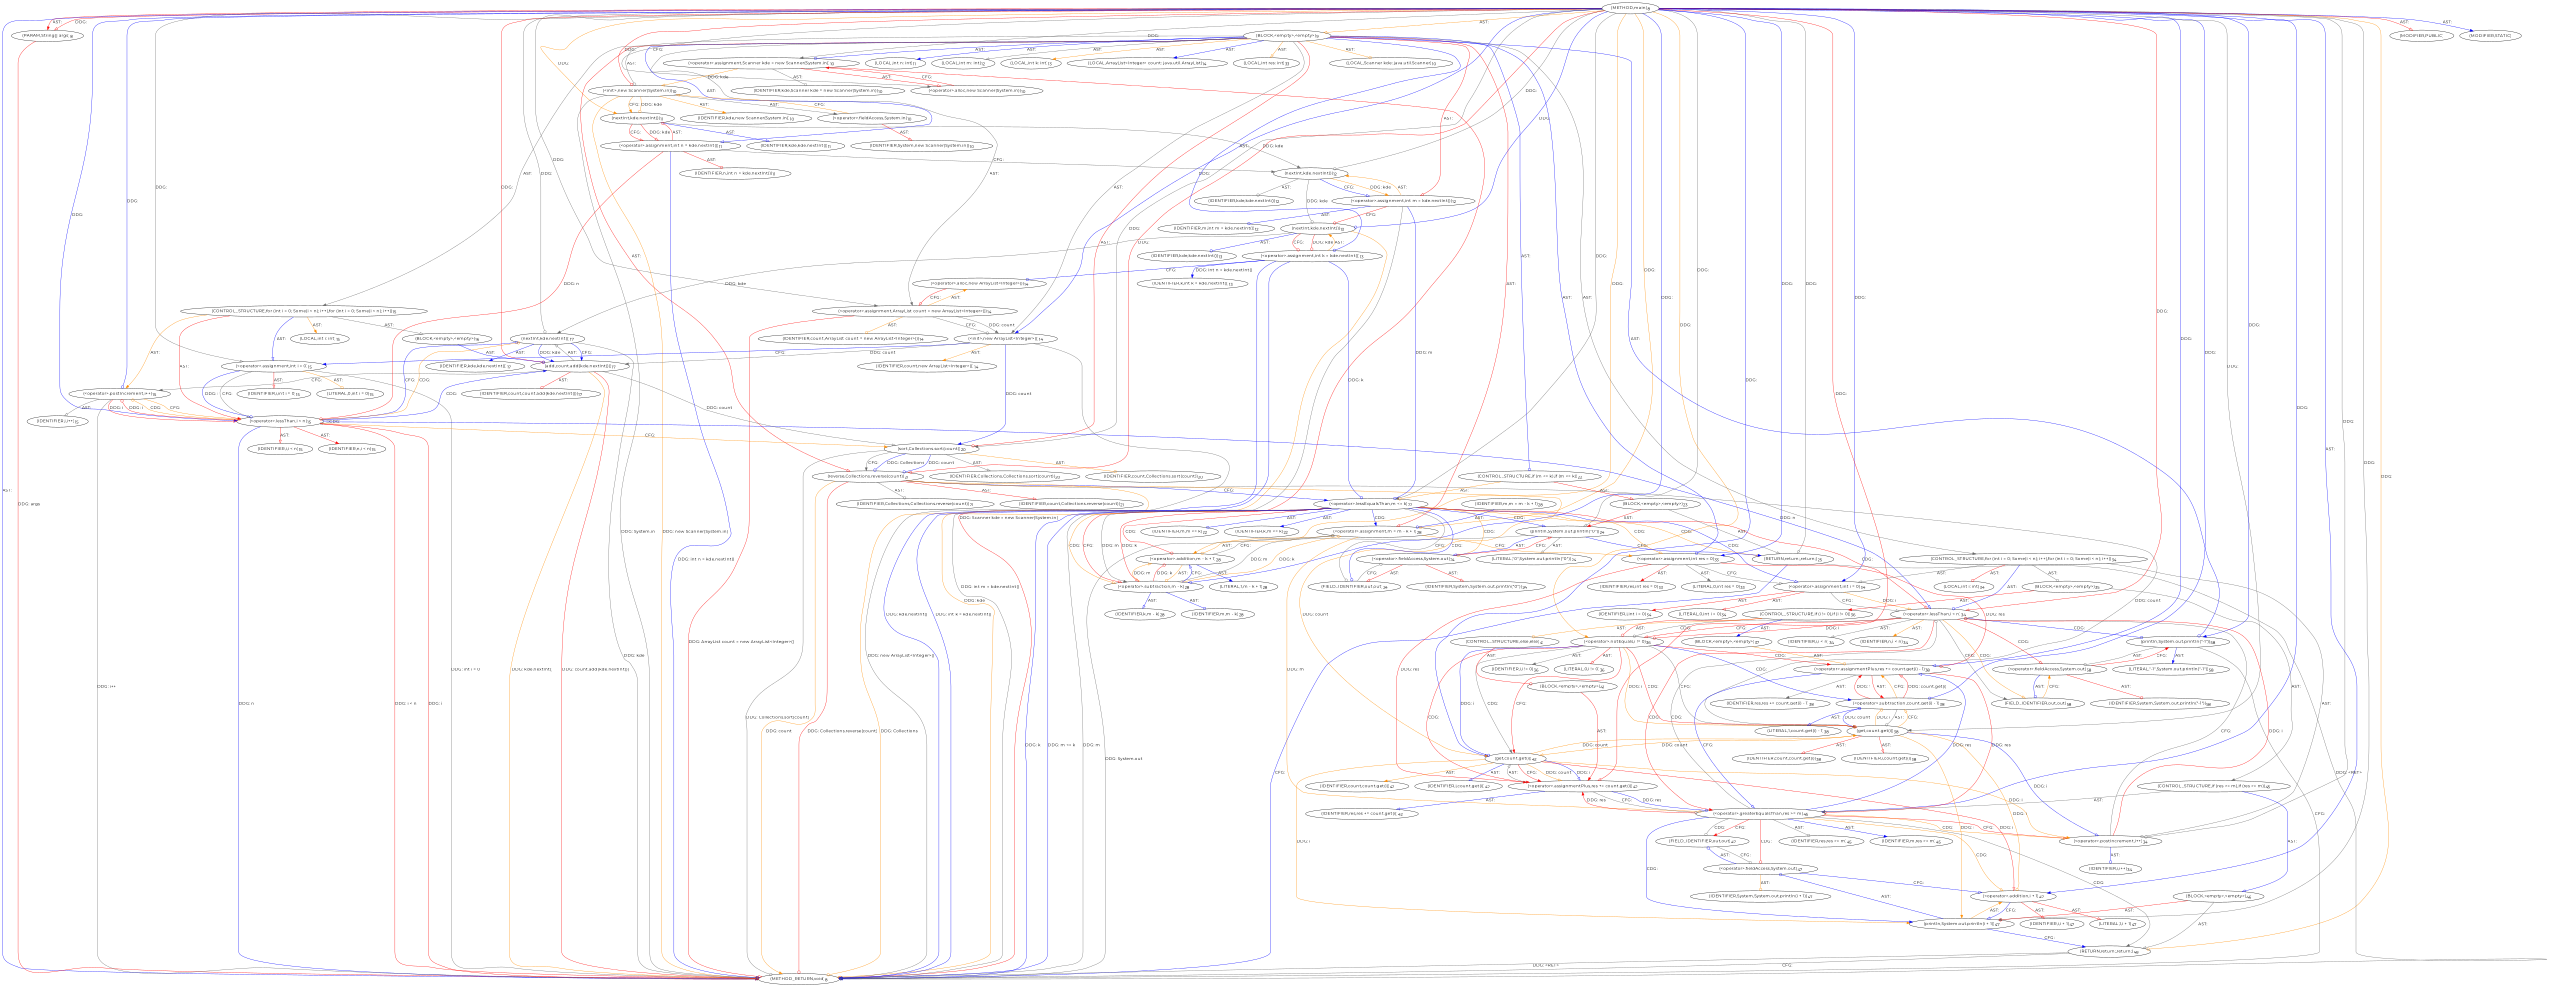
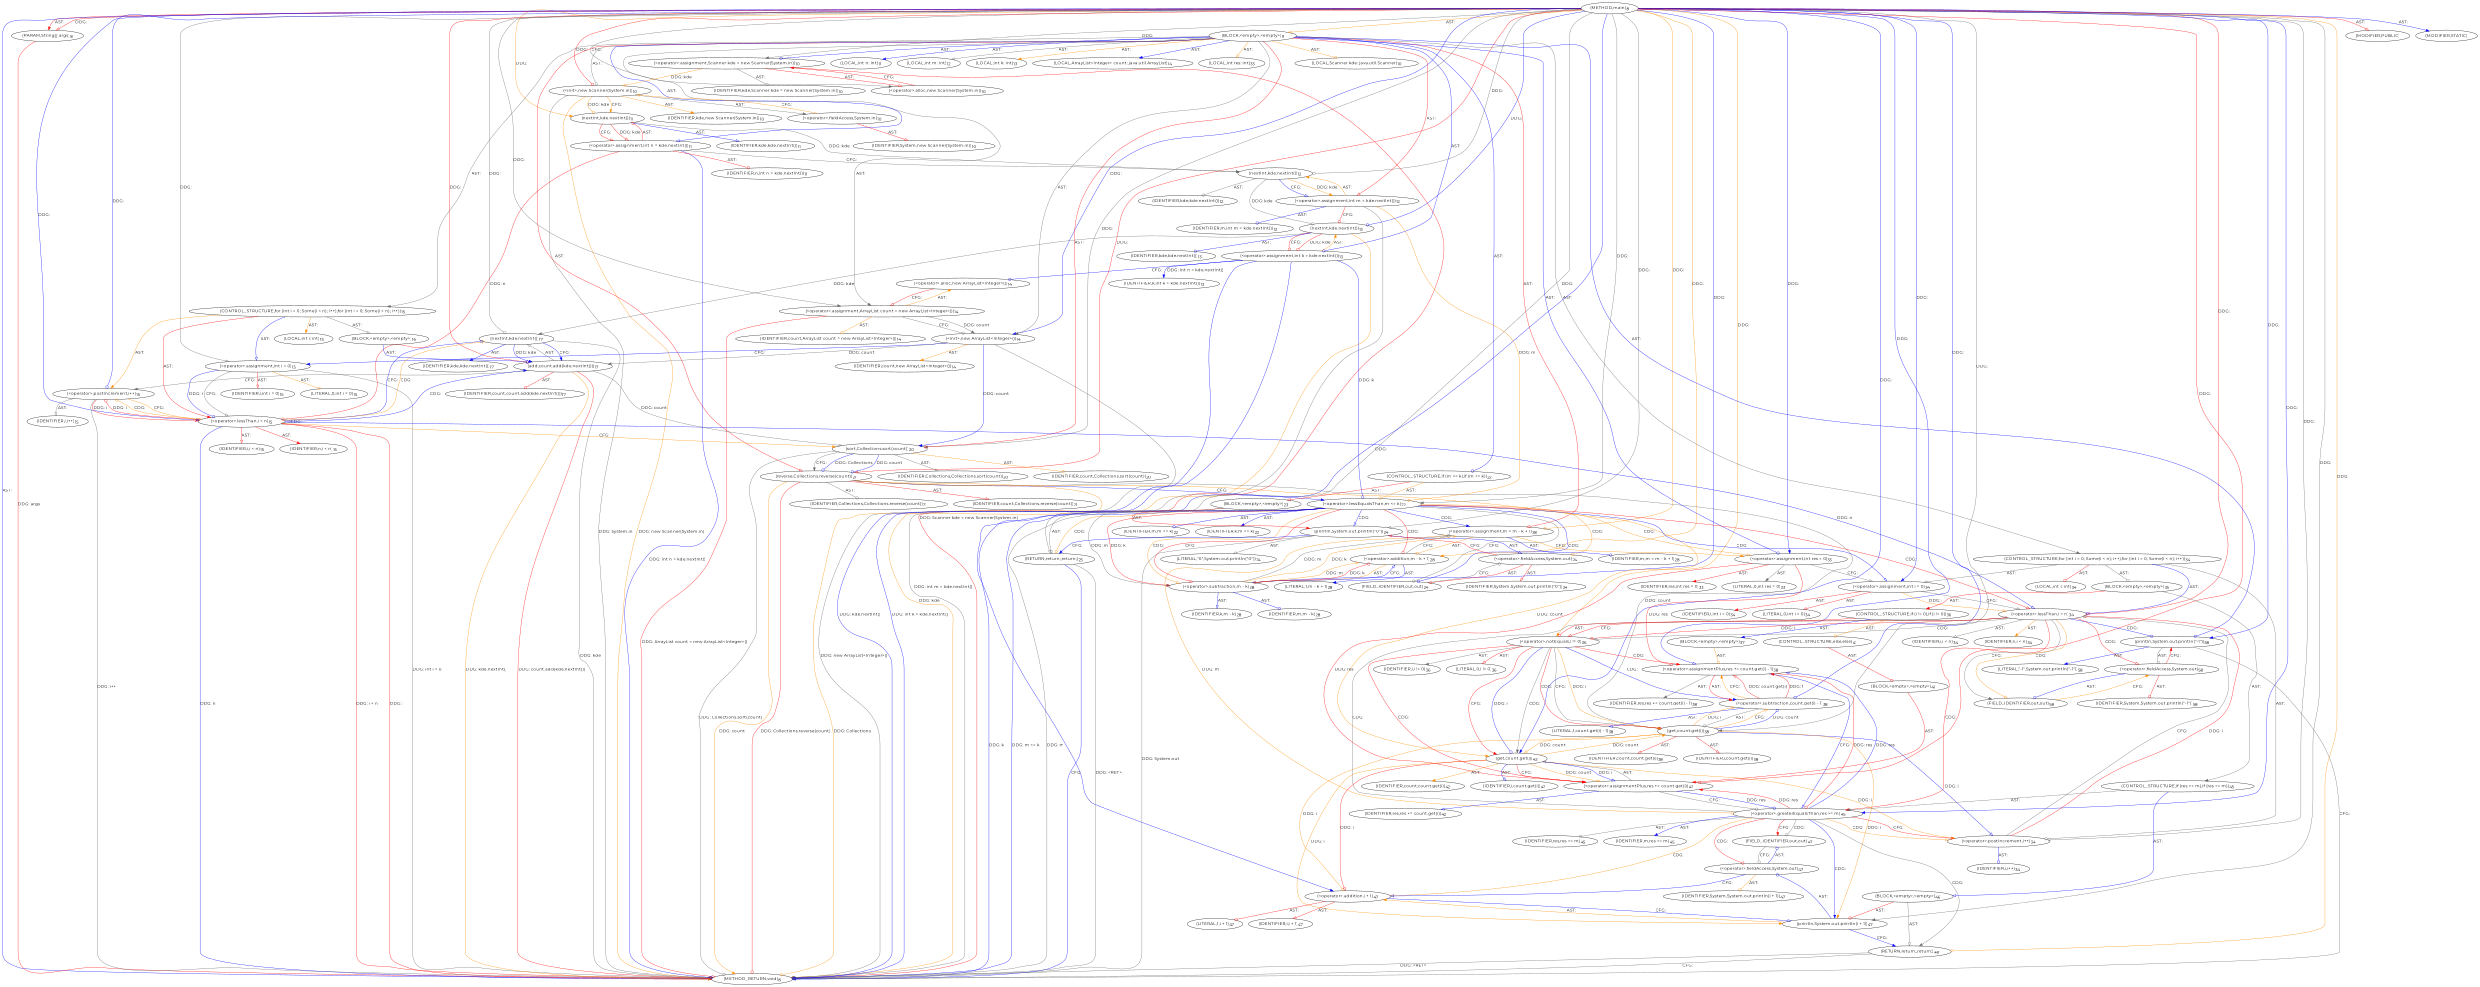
(1416, 356) -> (1520, 365)
(2331, 449) -> (1382, 449)
(1457, 520) -> (1557, 553)
